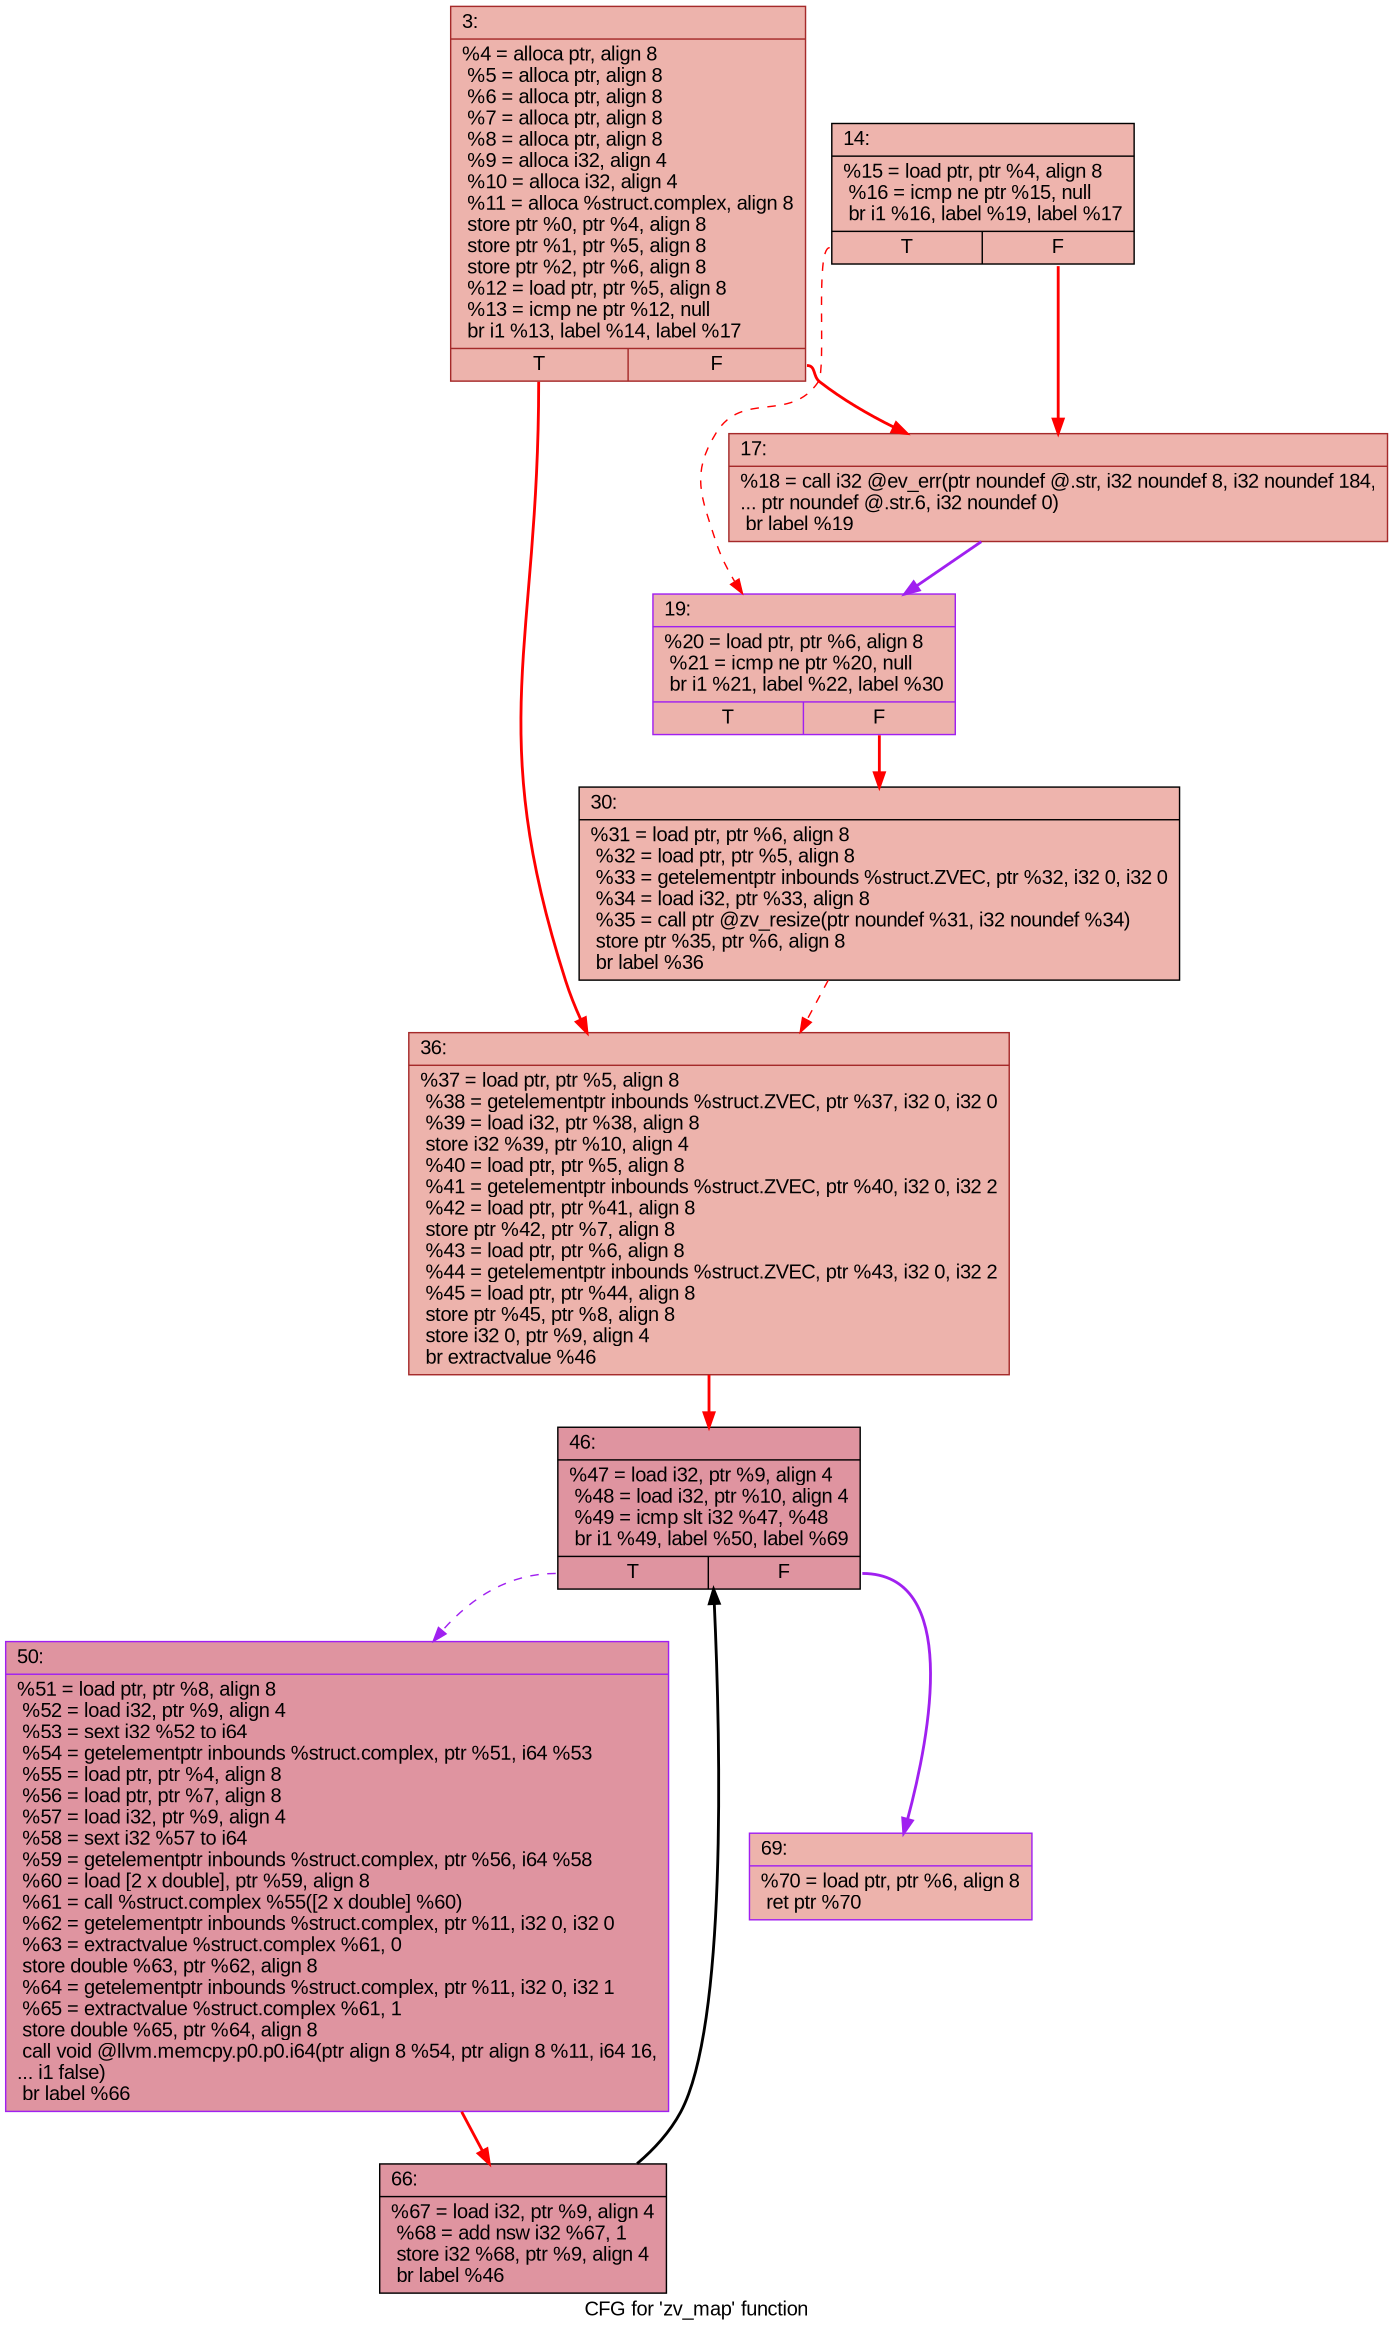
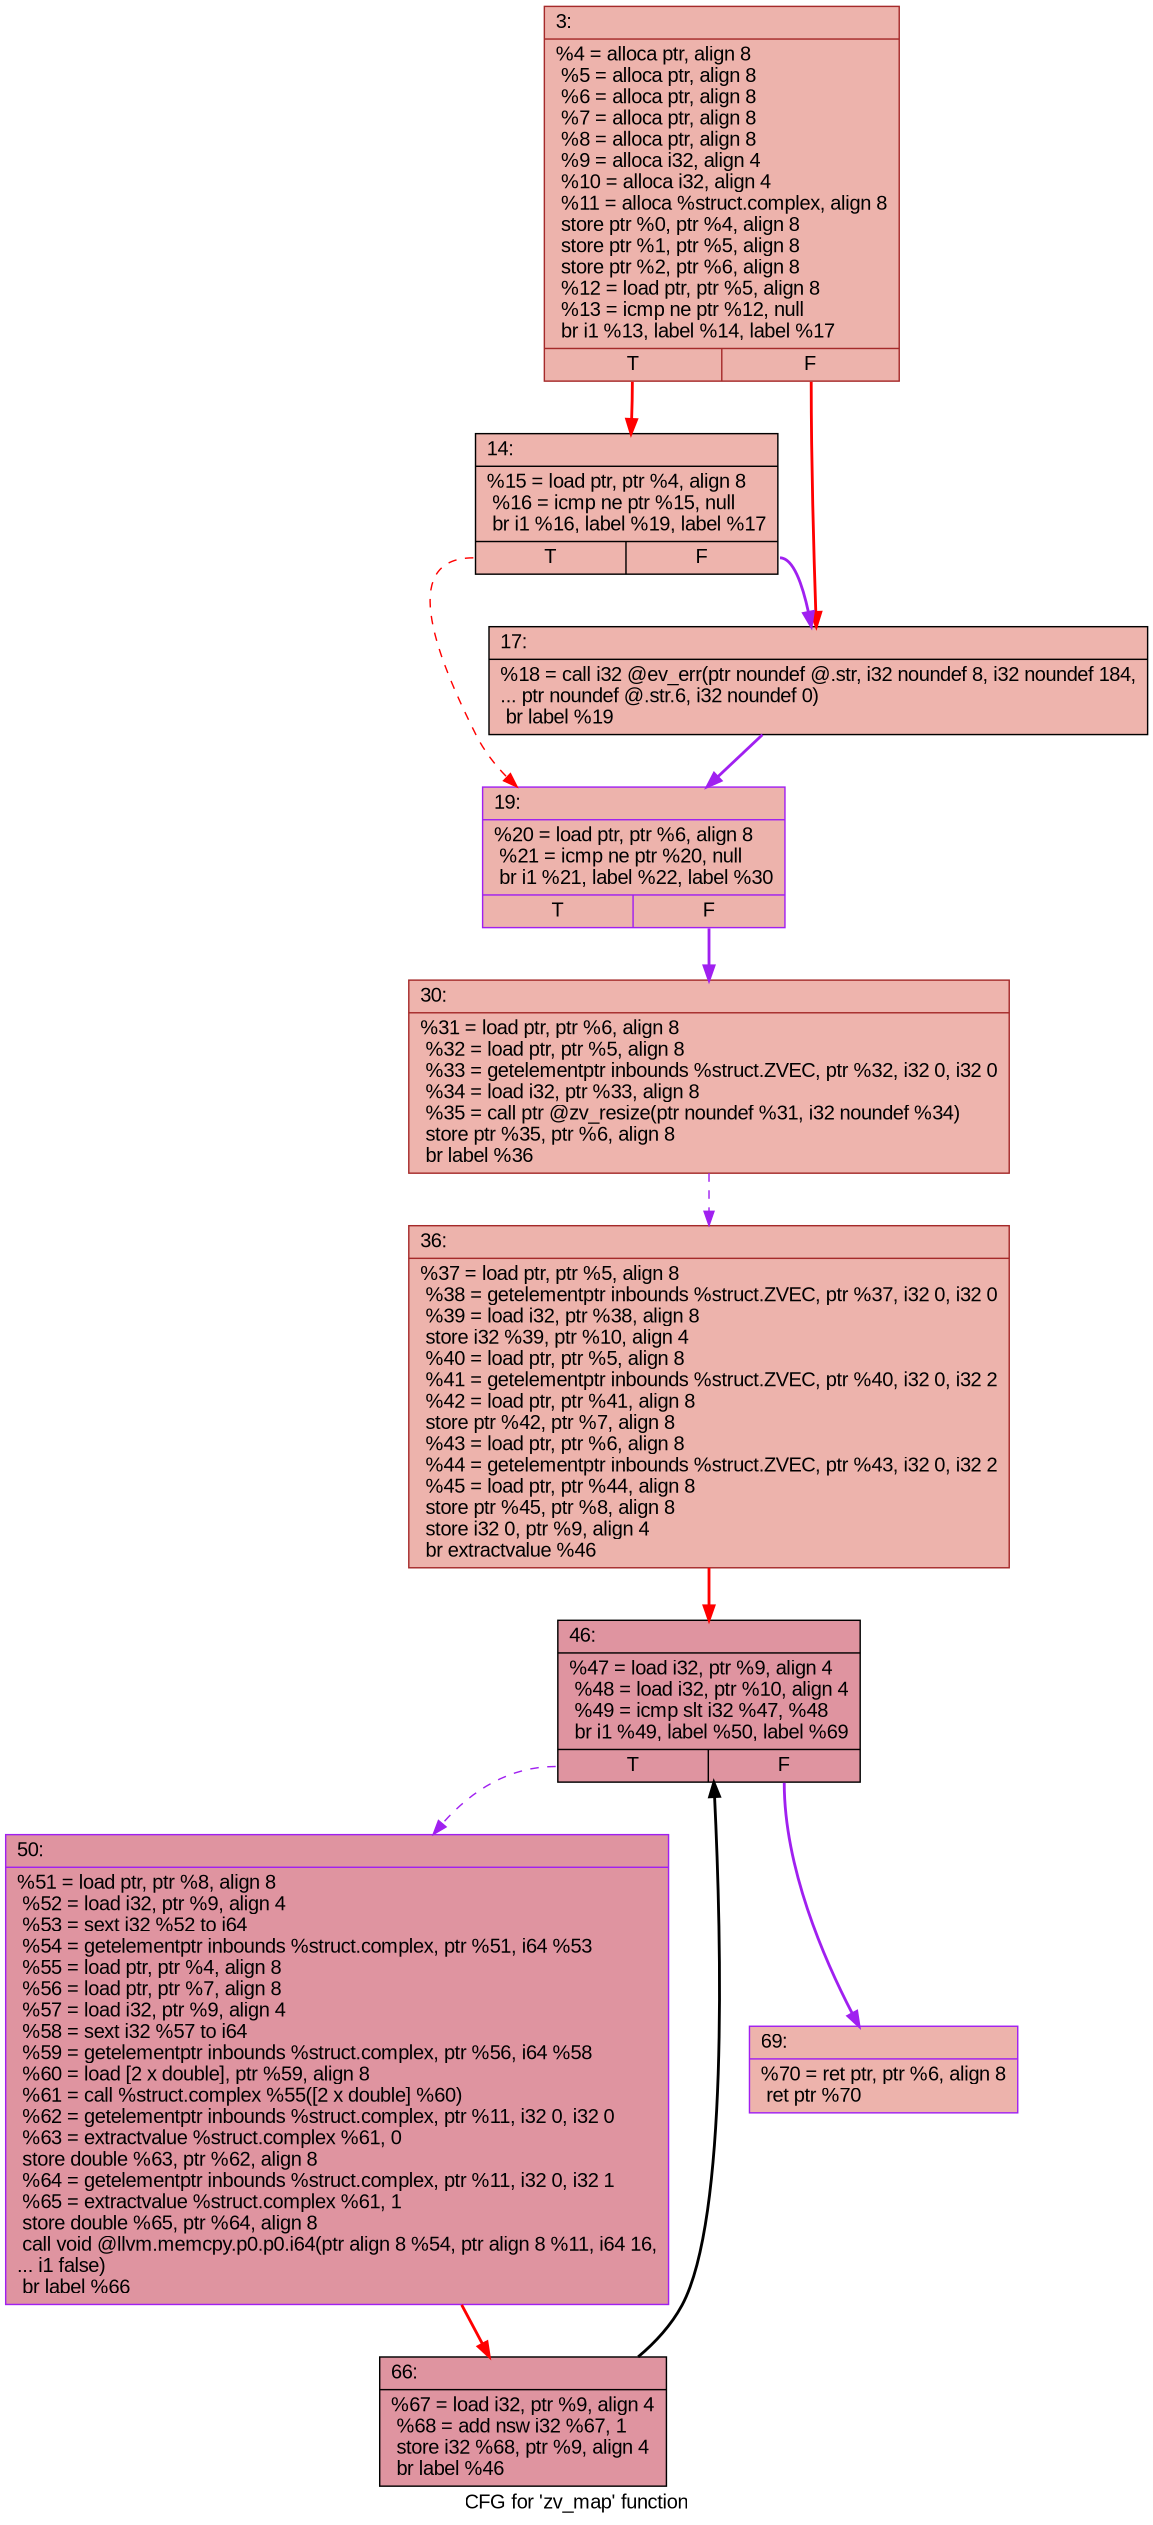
(1058, 342) -> (800, 581)
(1058, 488) -> (818, 681)
(522, 704) -> (632, 400)
(879, 754) -> (709, 947)
(879, 884) -> (709, 1077)
(818, 1000) -> (709, 1192)
(891, 1881) -> (884, 2075)
